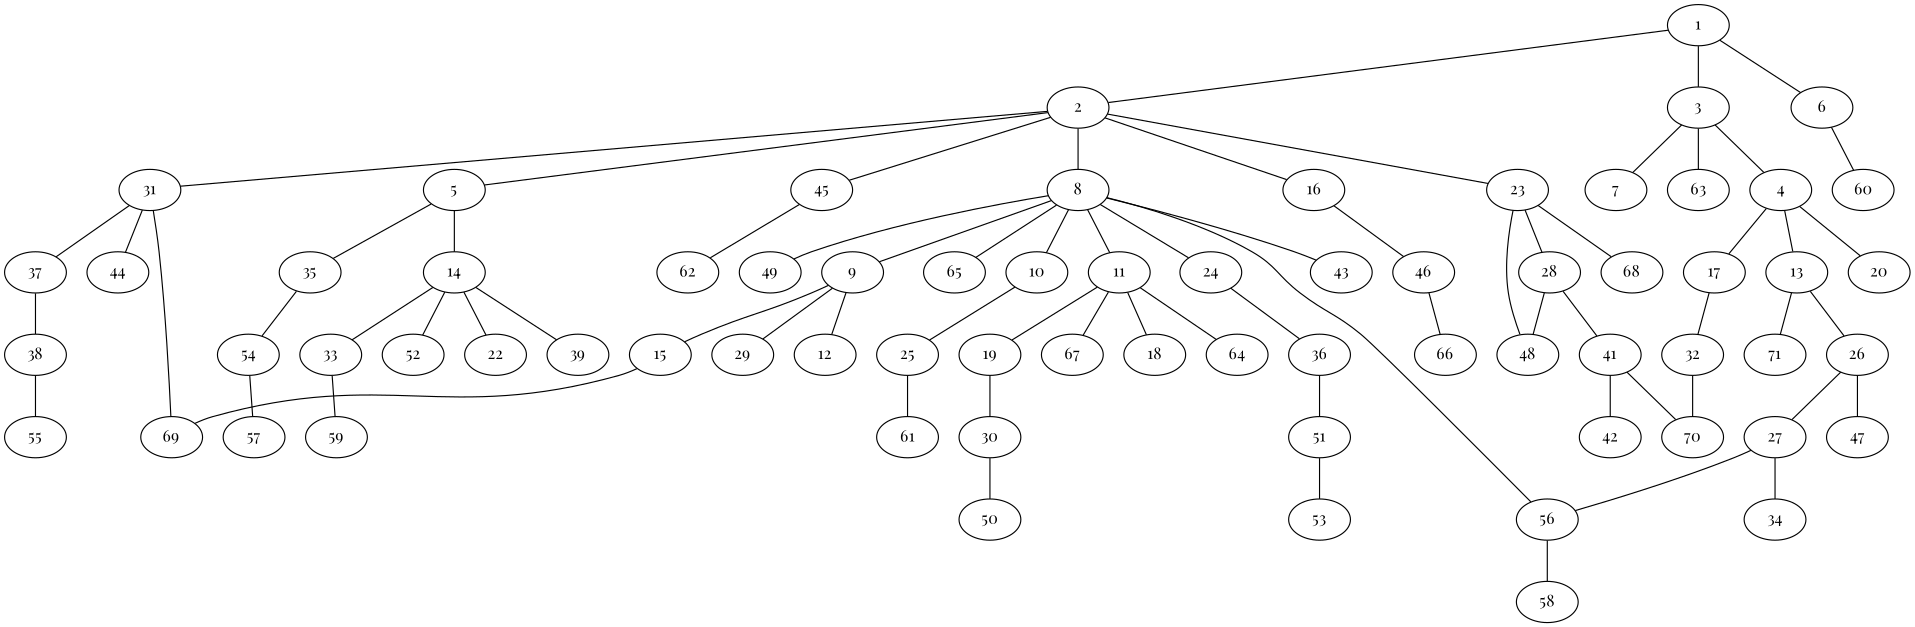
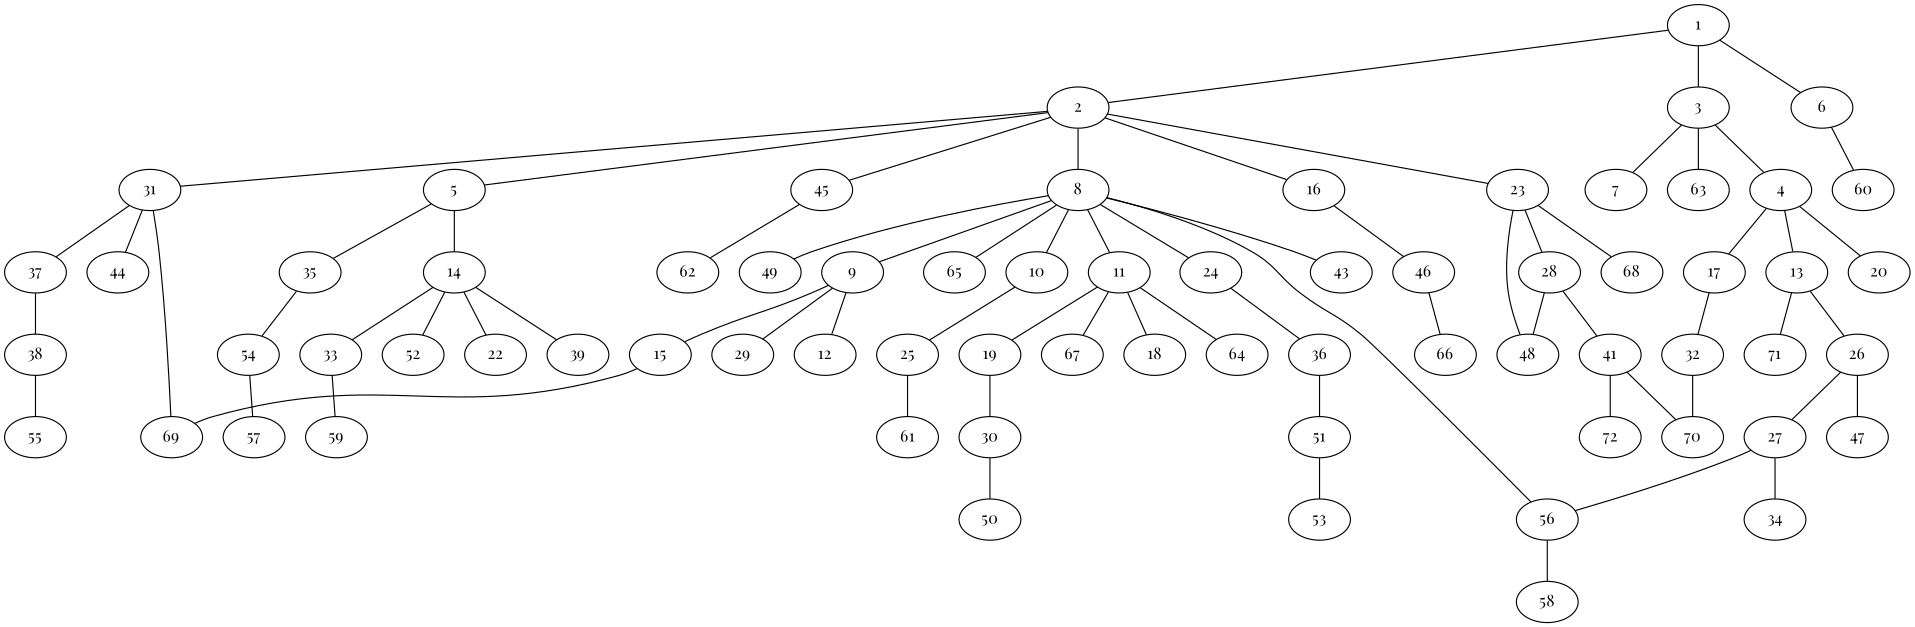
(1610, 437) -> (1610, 437)
